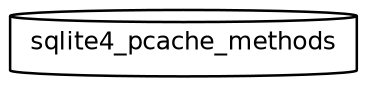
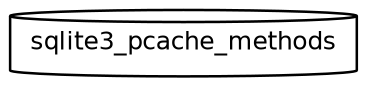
(183, 43) -> (183, 43)
